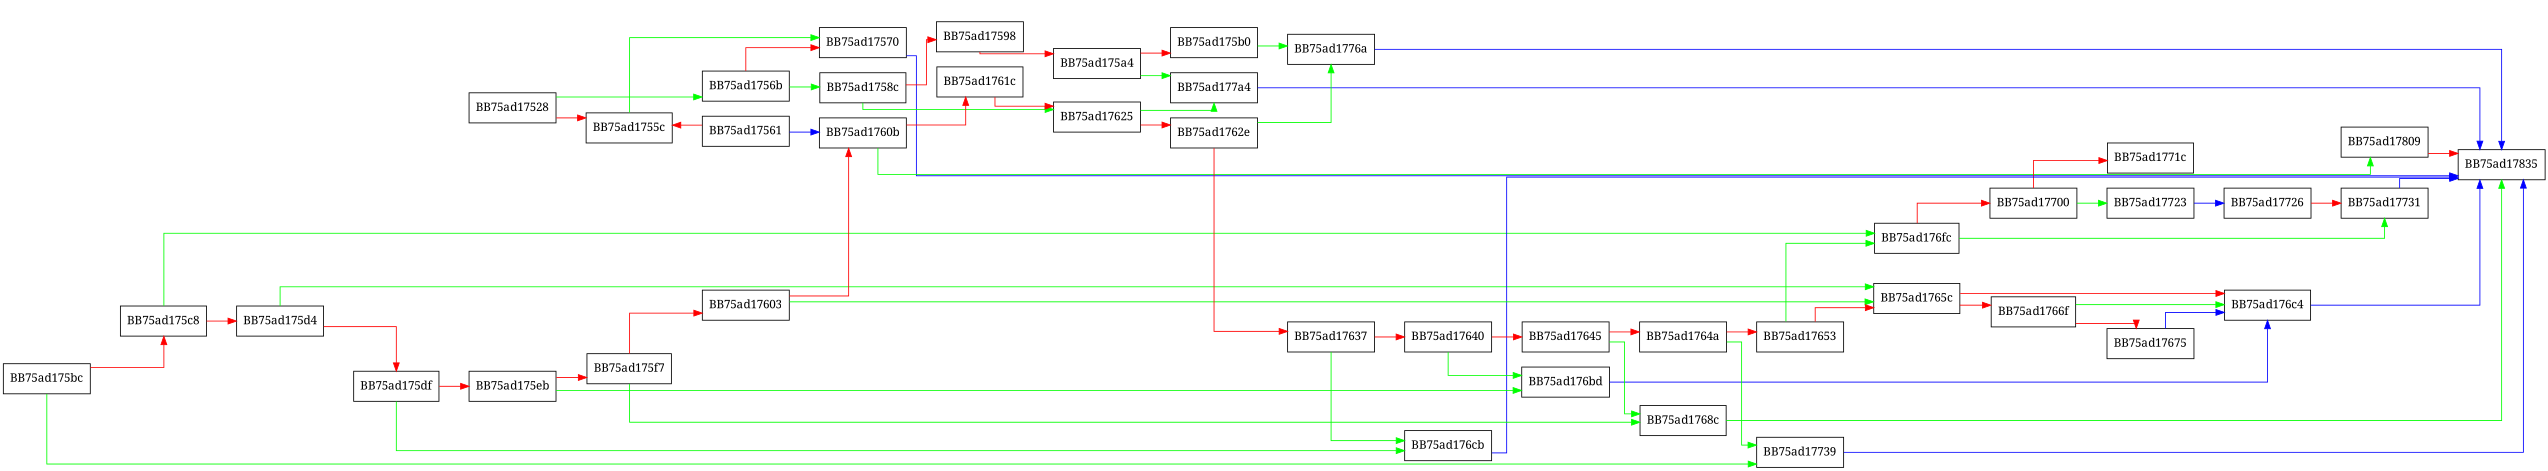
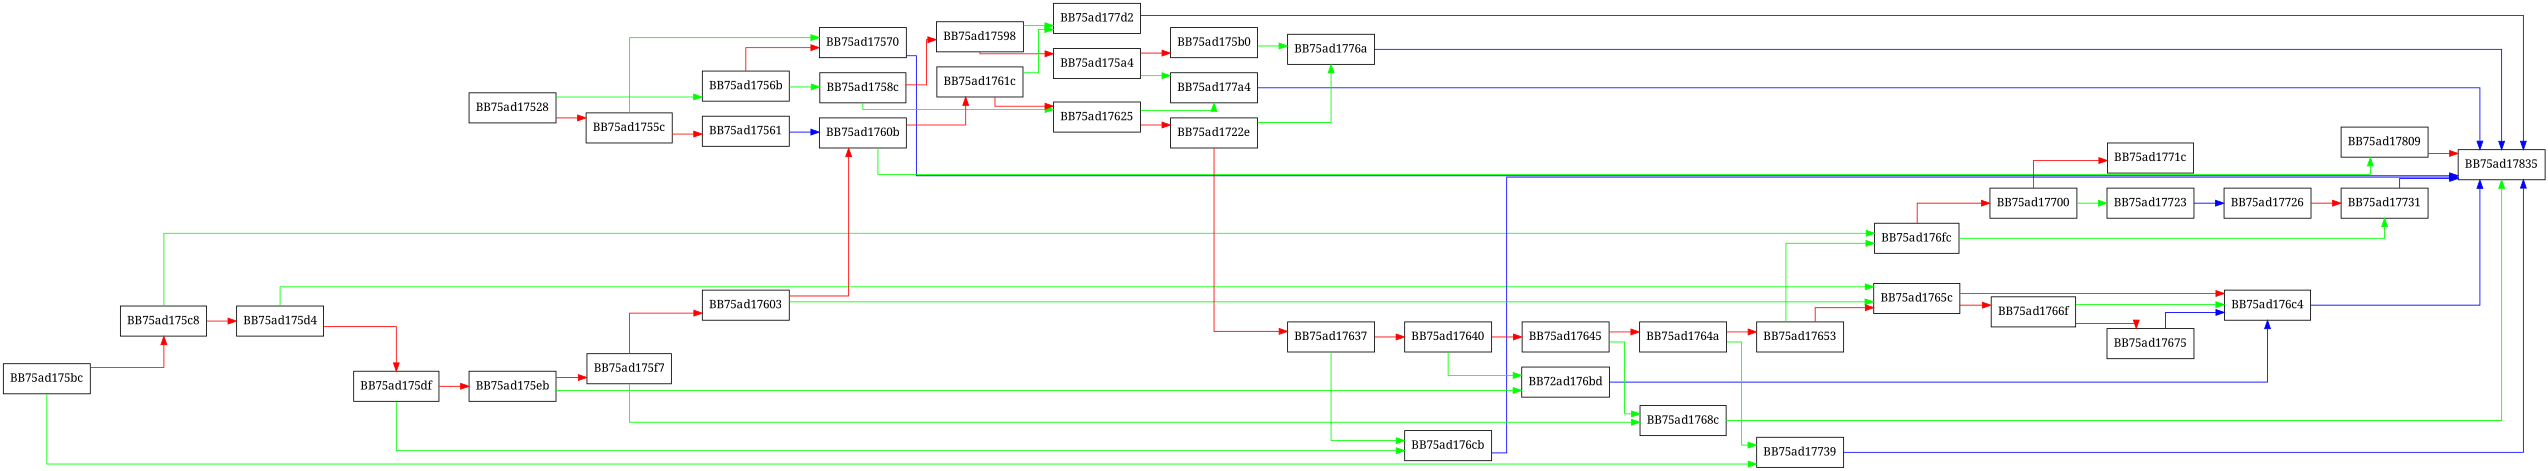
none -> (1097, 18)
(691, 125) -> (683, 134)
(1214, 133) -> (1214, 133)
(1566, 382) -> (1566, 382)
